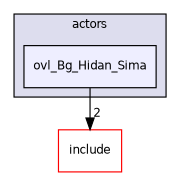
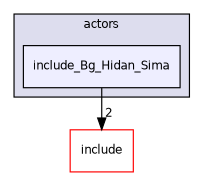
(90, 67) -> (102, 67)
